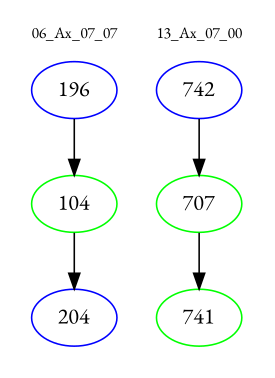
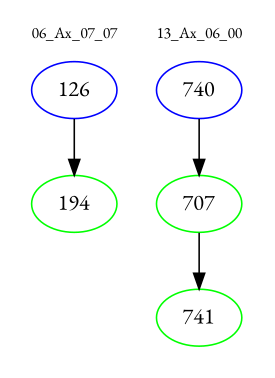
(200, 34) -> (200, 34)
(74, 90) -> (74, 90)
(199, 90) -> (199, 90)
(74, 204) -> (74, 204)
(74, 318) -> none
